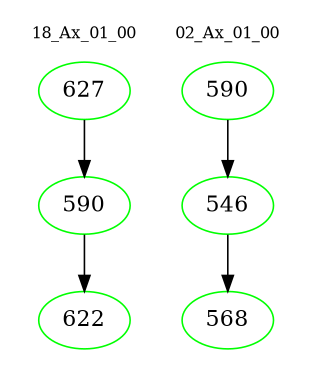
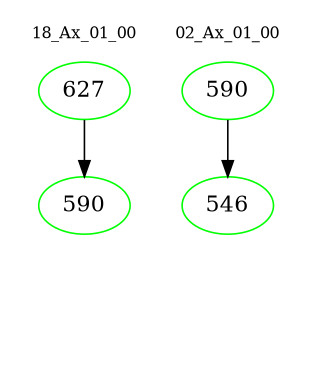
(84, 320) -> none
(228, 320) -> none
